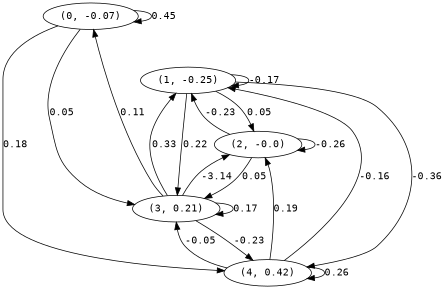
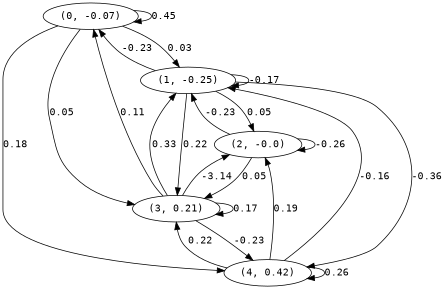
none -> (151, 40)
none -> (127, 57)
(201, 241) -> (201, 241)
